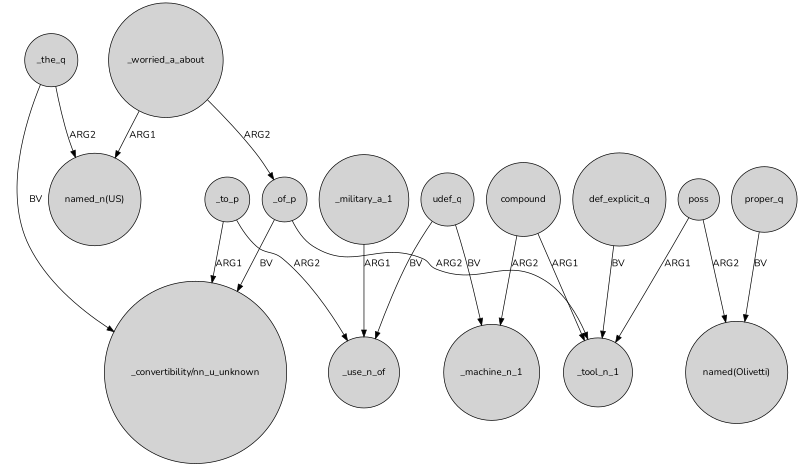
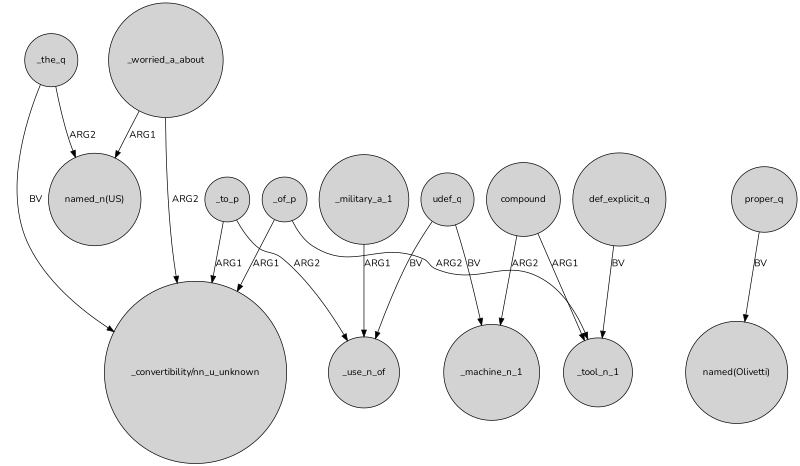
(241, 135) -> (168, 197)
(699, 199) -> none
(266, 264) -> (266, 264)
